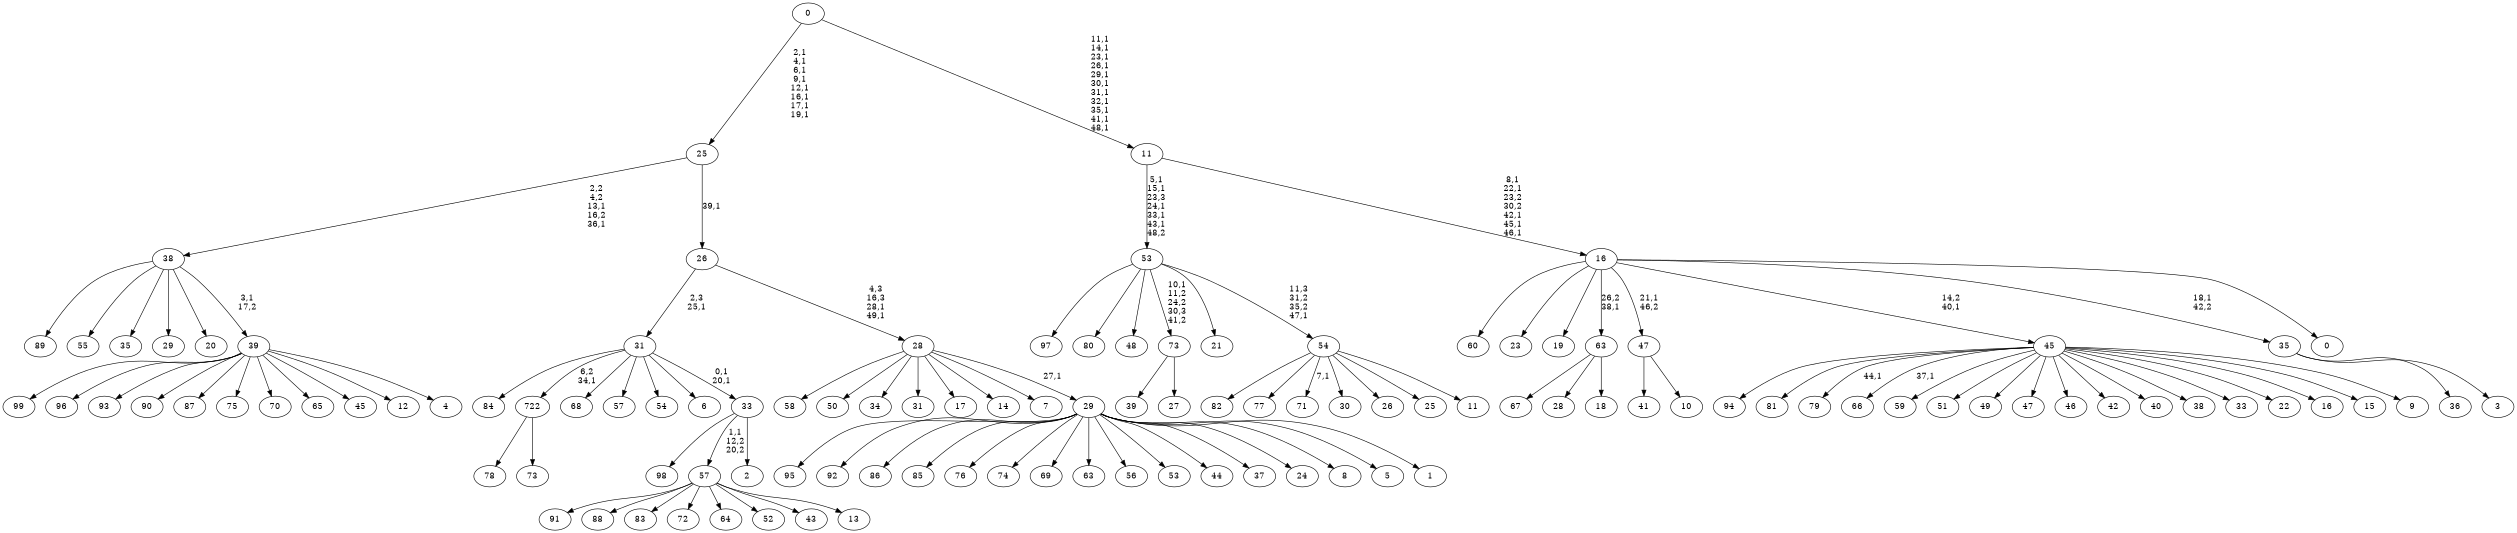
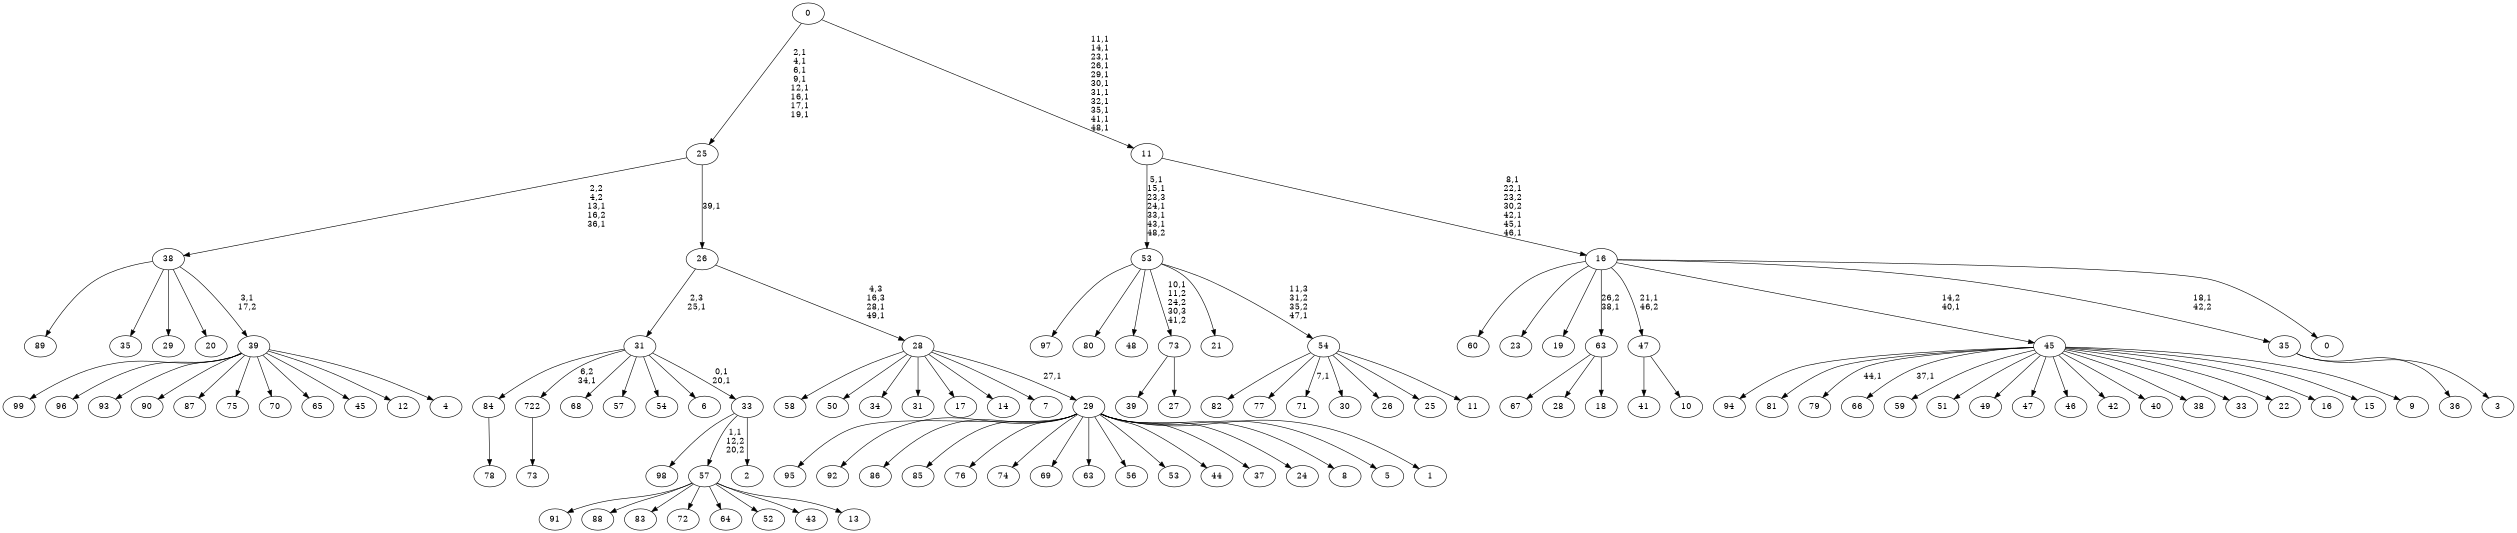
(83, 346) -> none
(513, 439) -> (489, 439)
